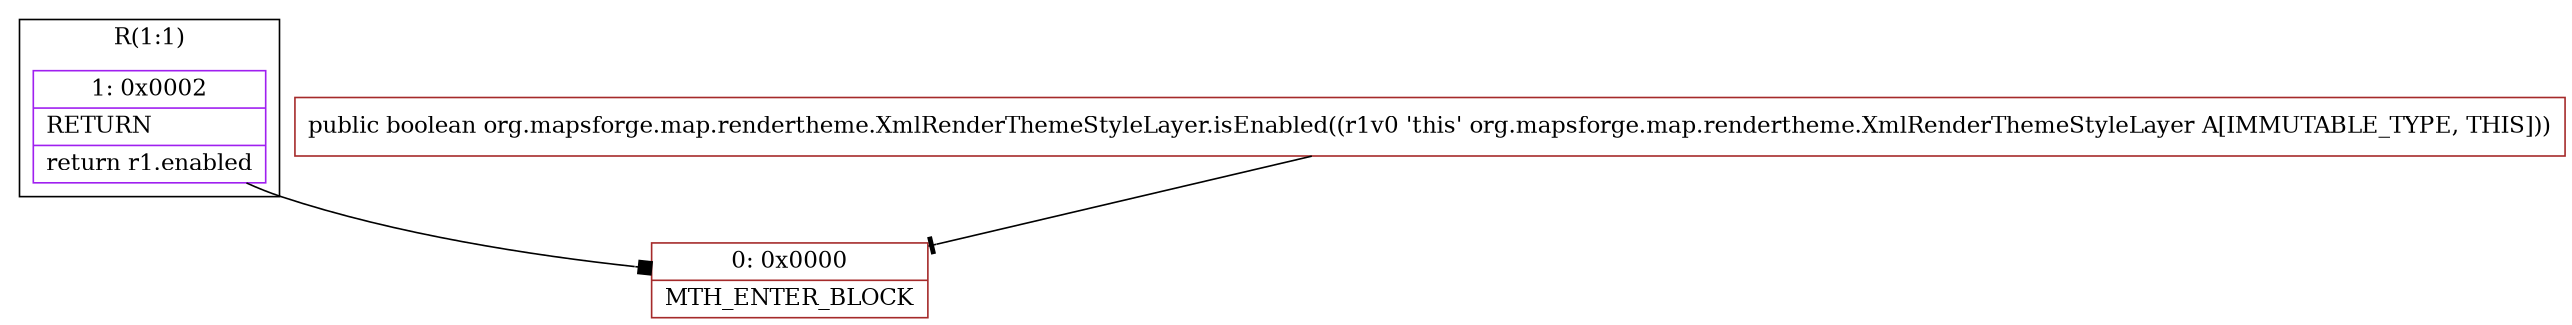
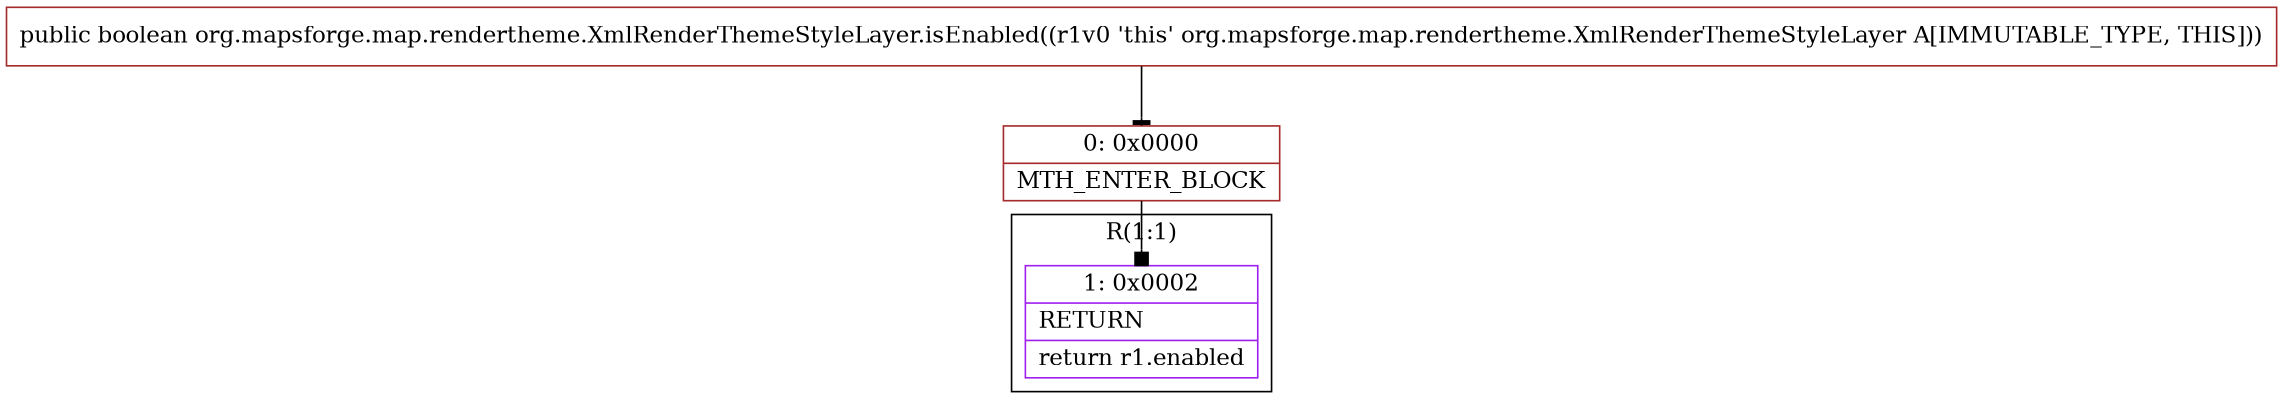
(438, 237) -> (1142, 225)
